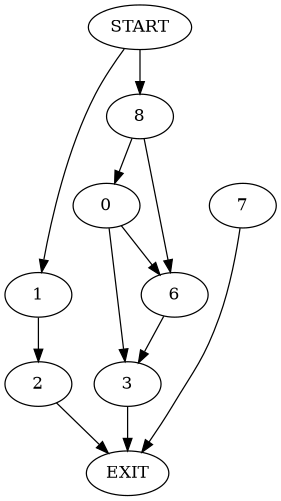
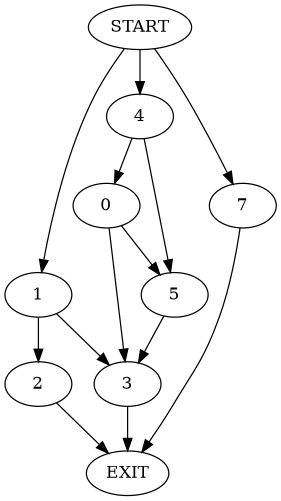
none -> (193, 109)
(140, 116) -> (140, 116)
(175, 295) -> (175, 295)
none -> (78, 335)
